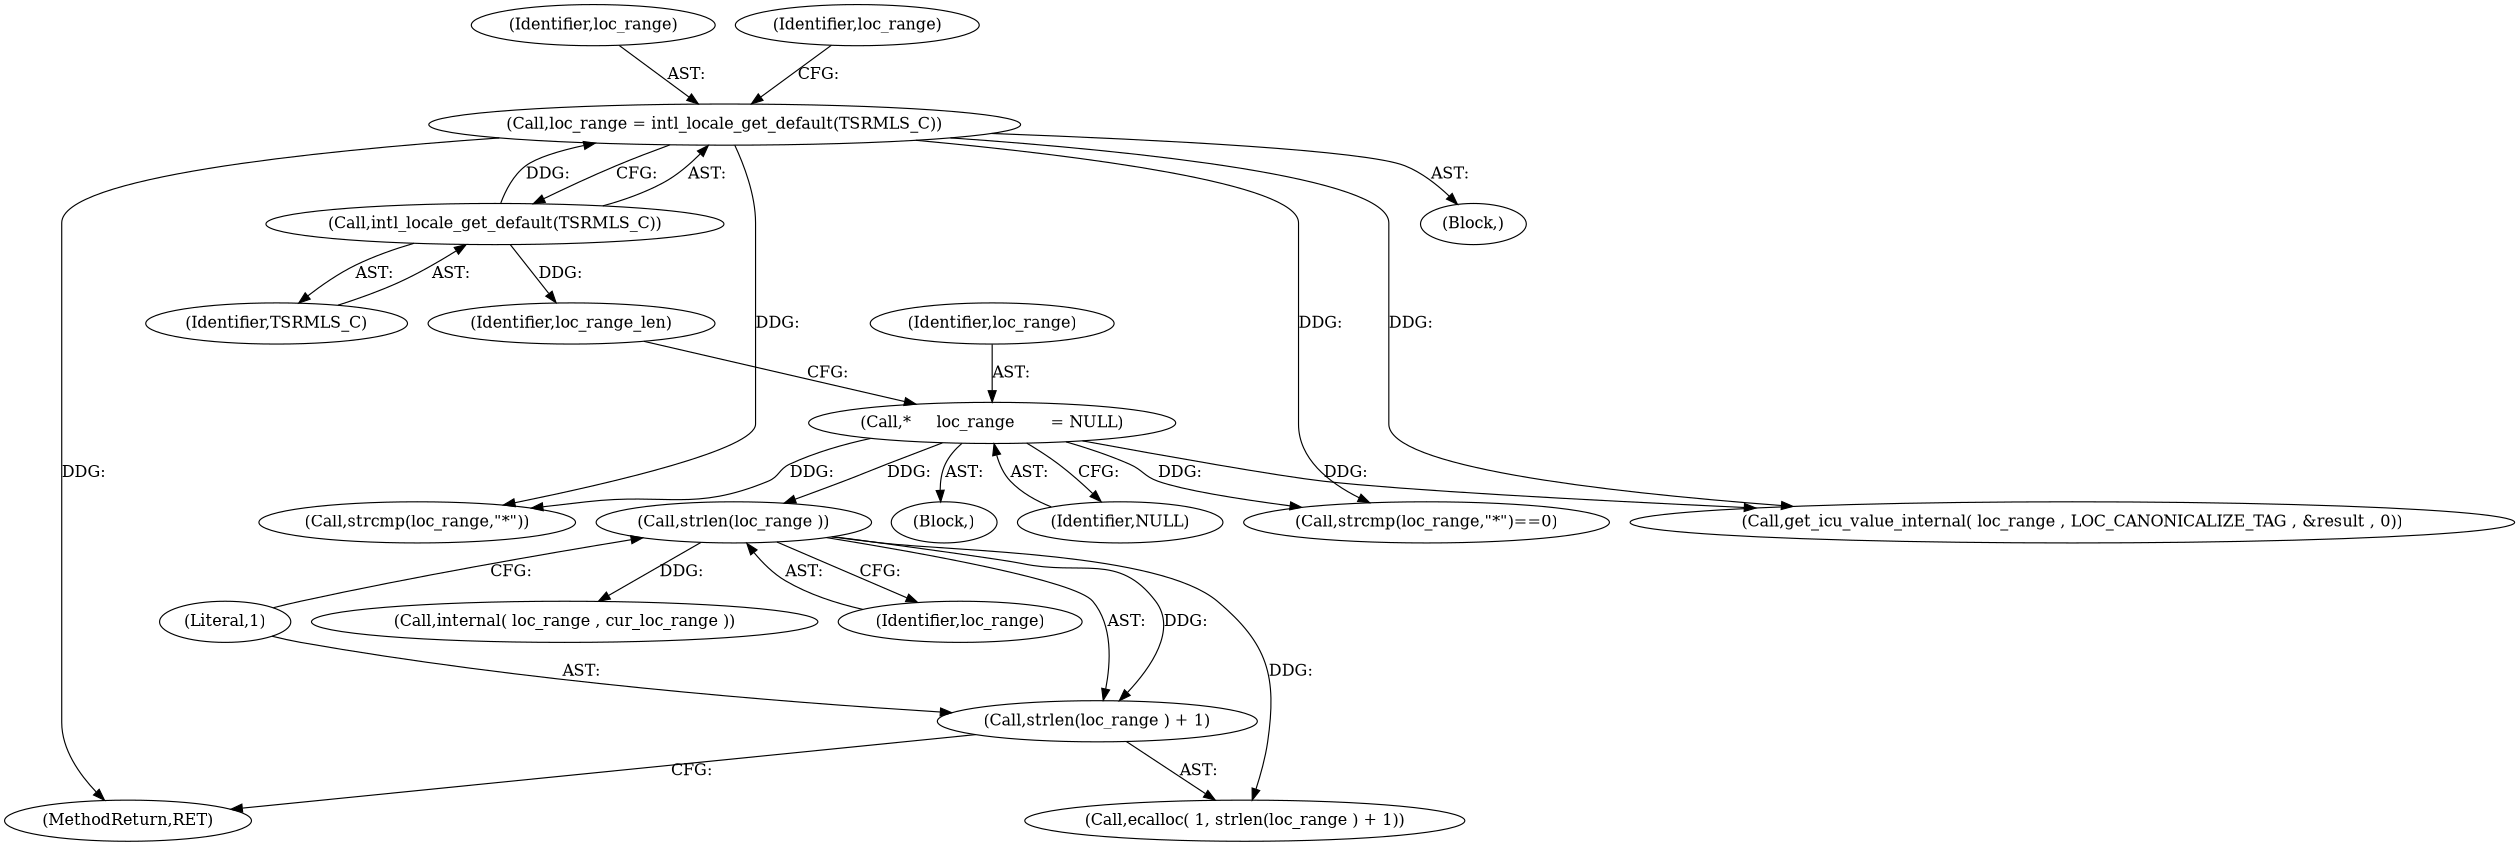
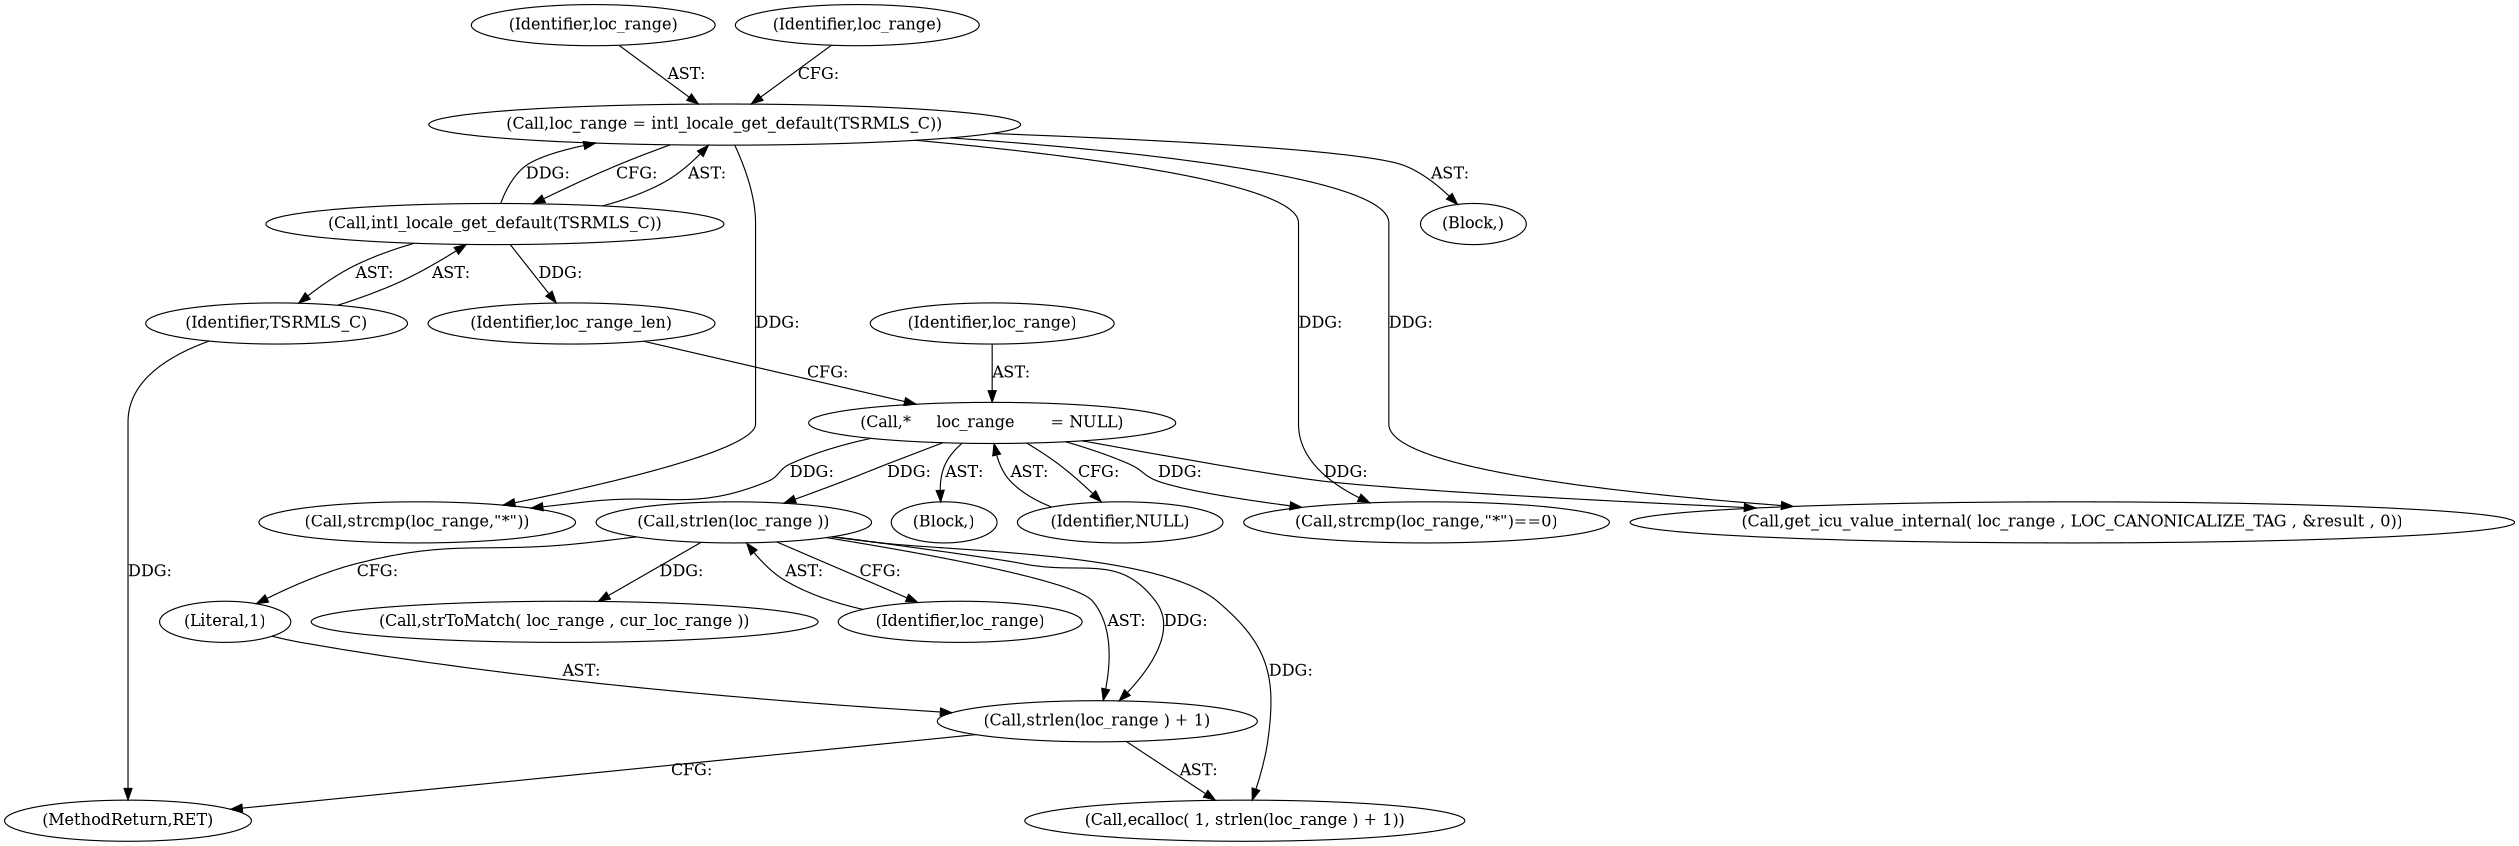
(62, 286) -> (128, 544)
(452, 571) -> (448, 549)
(565, 622) -> (565, 622)
